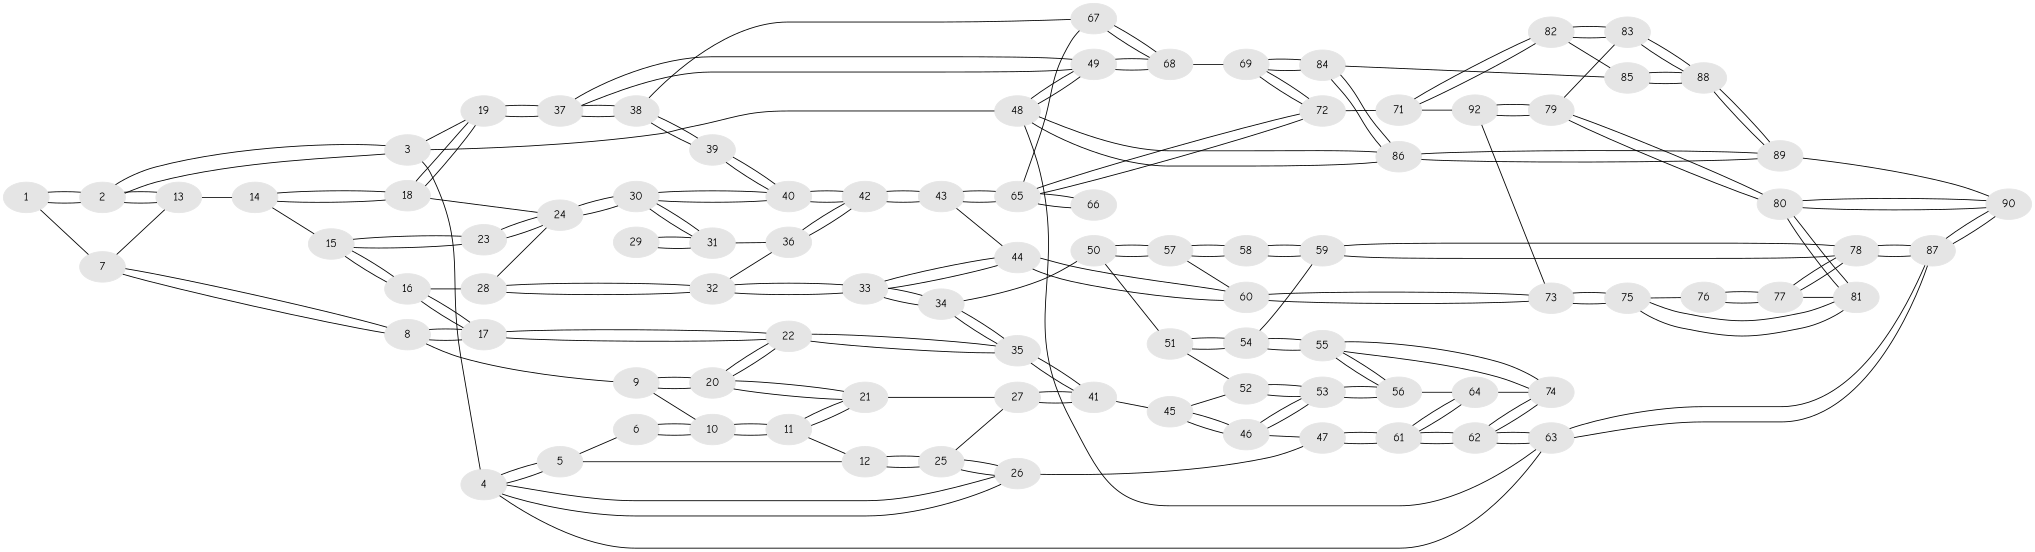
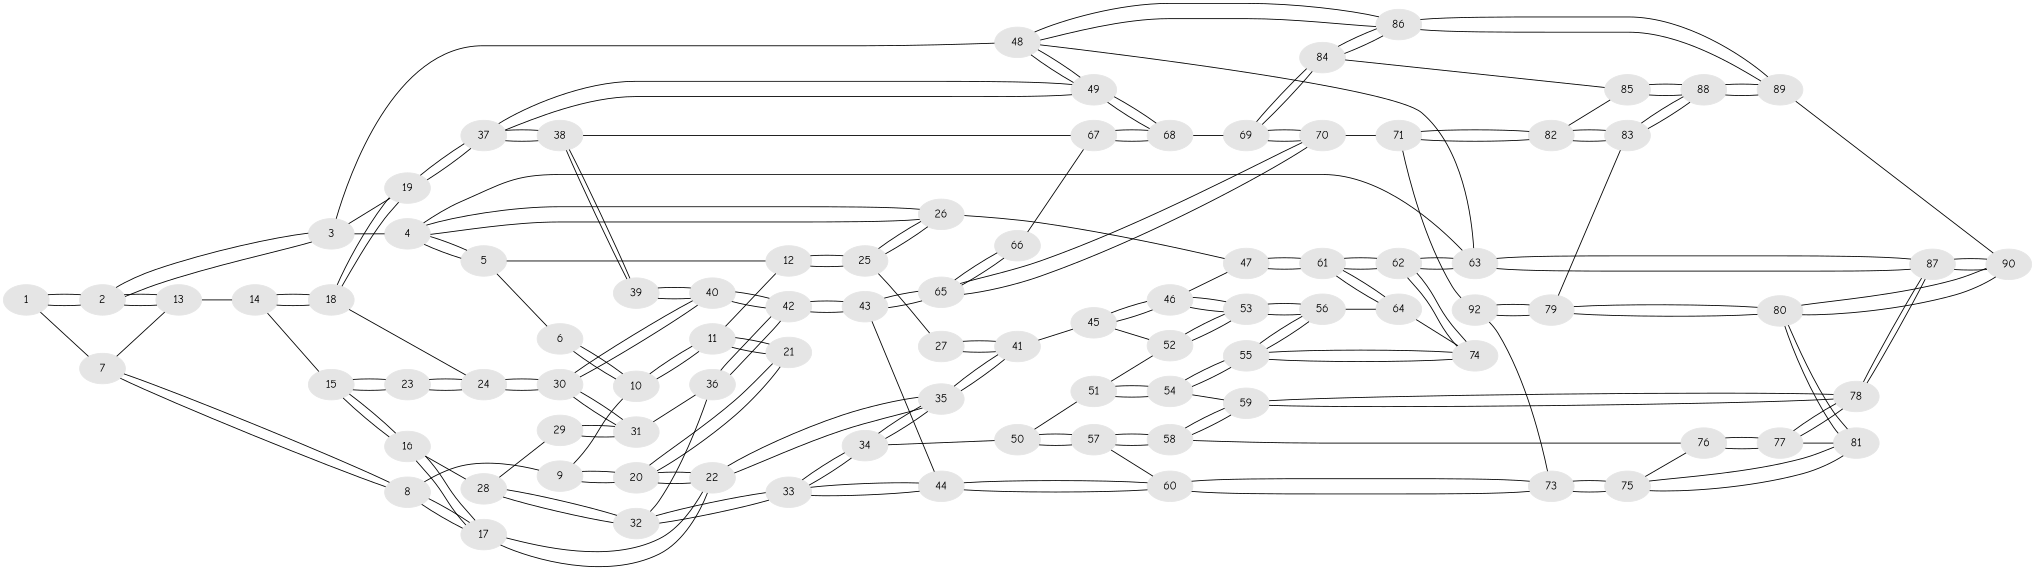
(1049, 104) -> (1056, 191)
(1323, 111) -> (1323, 136)
(522, 252) -> (522, 460)
(941, 397) -> none
none -> (1437, 443)
